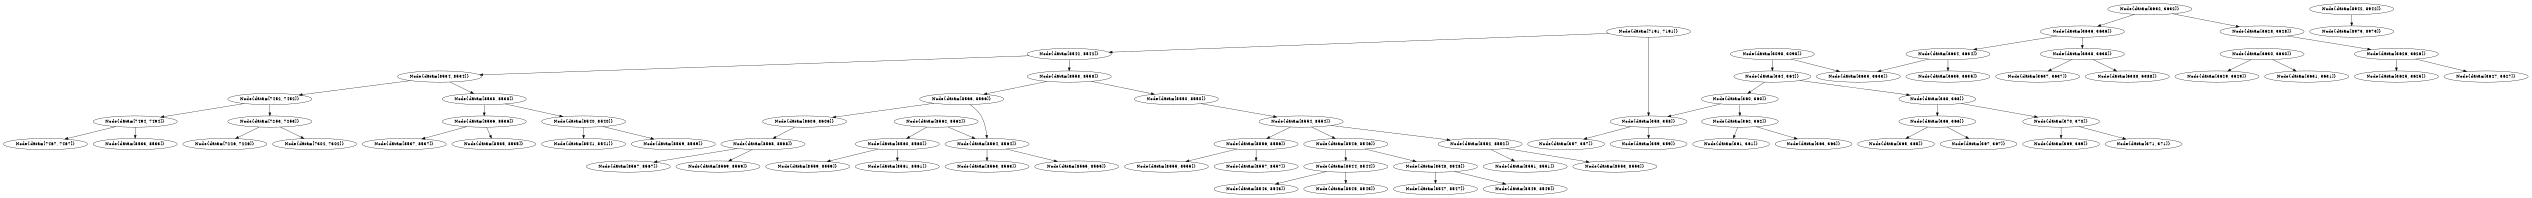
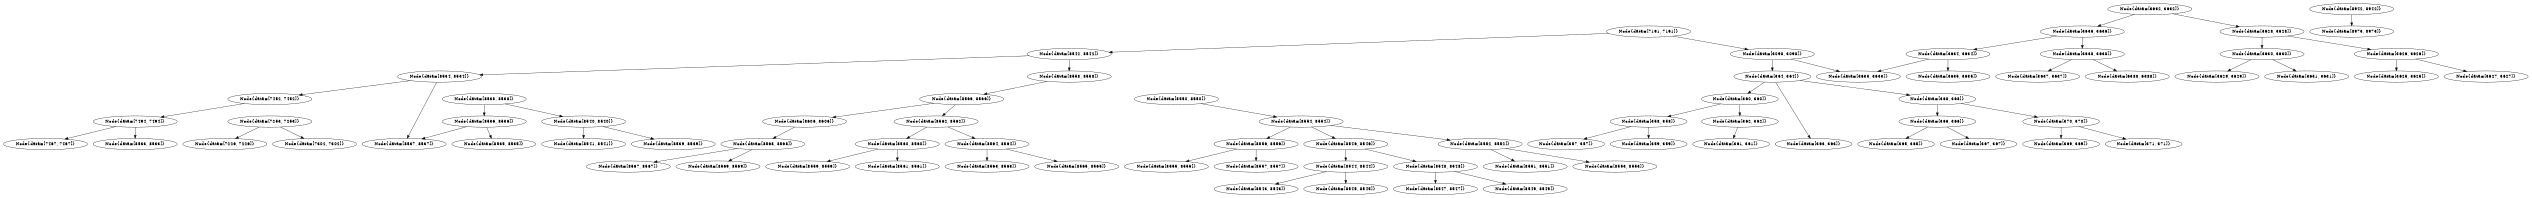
none -> (2262, 41)
(1649, 75) -> (1709, 43)
(461, 87) -> (423, 109)
(1121, 87) -> none
(270, 109) -> none
(982, 118) -> (950, 109)
(1775, 132) -> (1792, 109)
